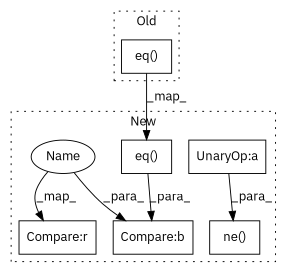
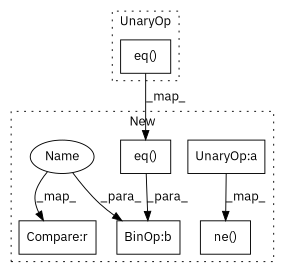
(147, 22) -> (146, 22)
(252, 197) -> (246, 197)
(153, 238) -> (148, 238)
